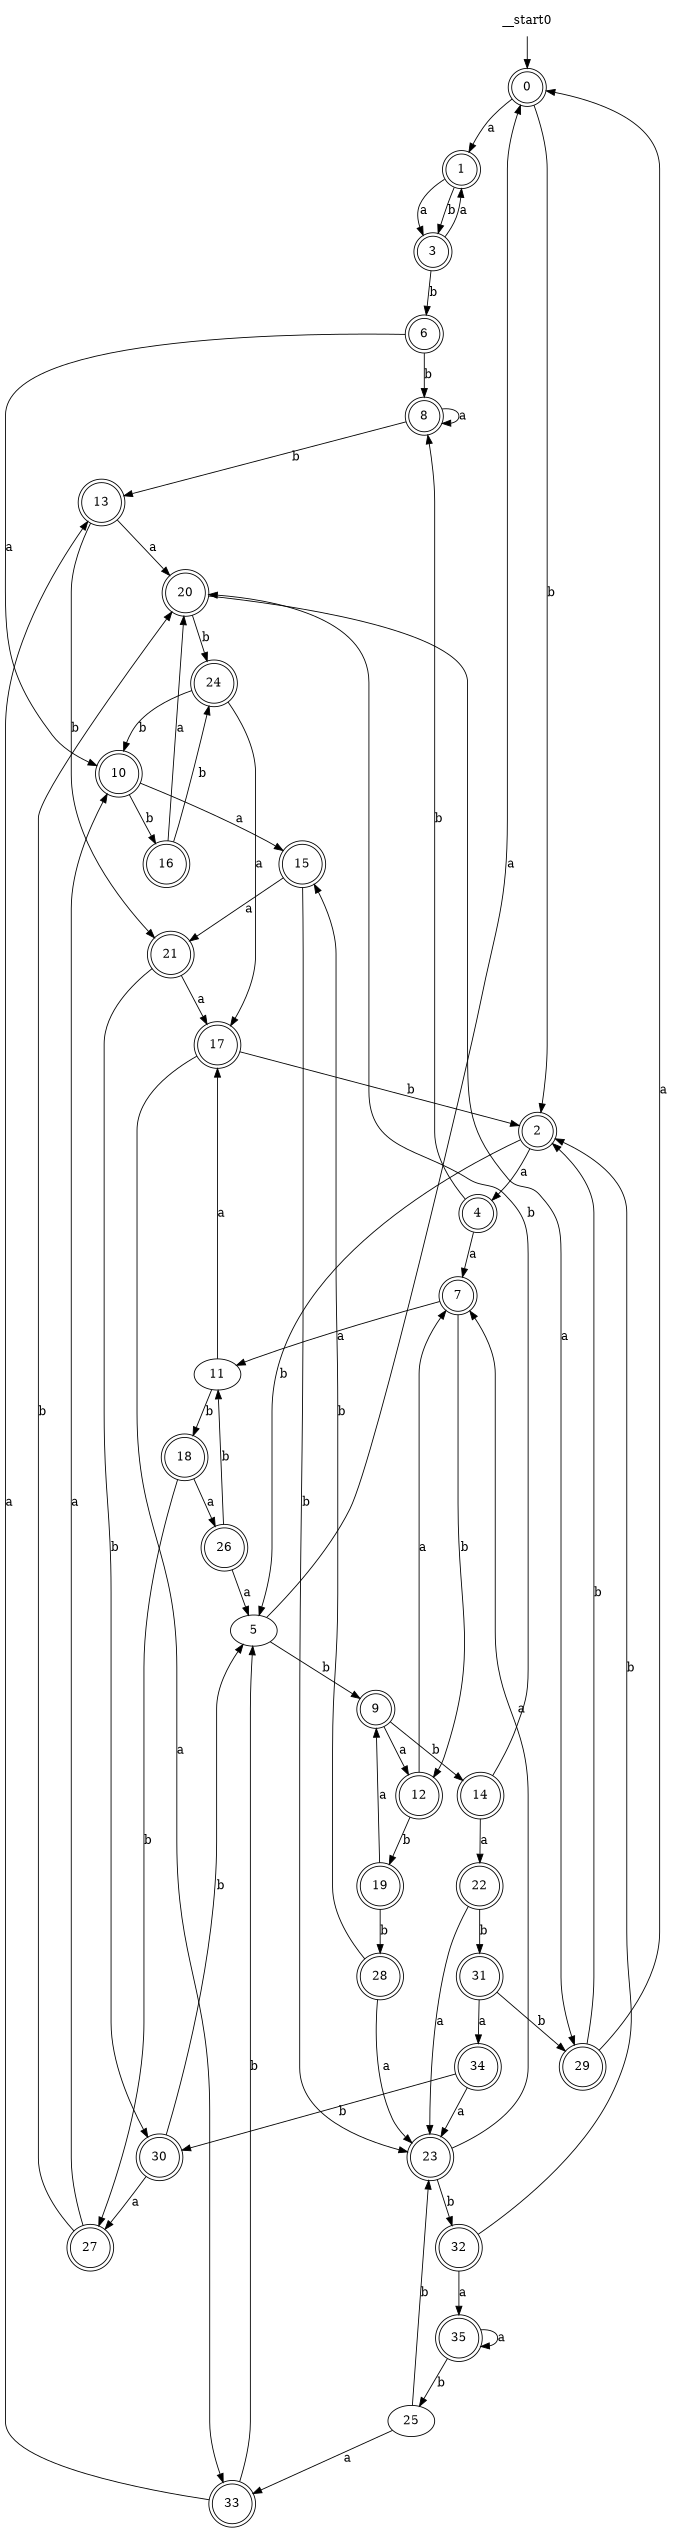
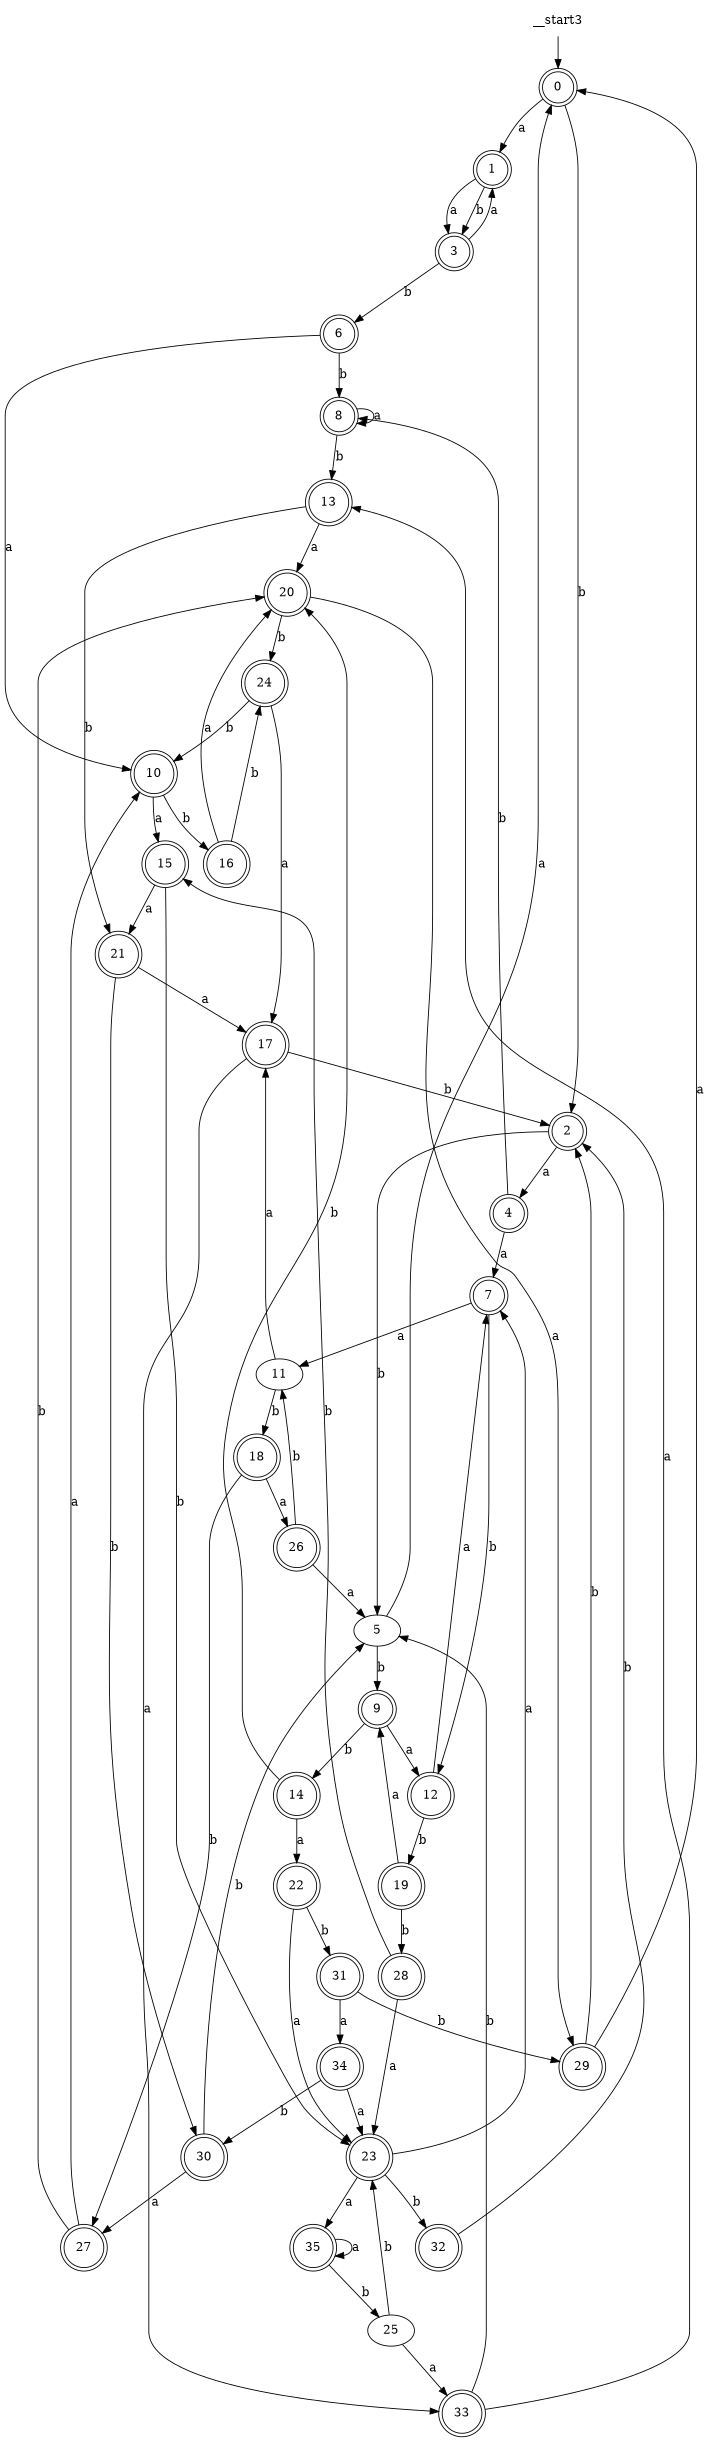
(527, 21) -> (558, 21)
(459, 2288) -> (344, 2199)
